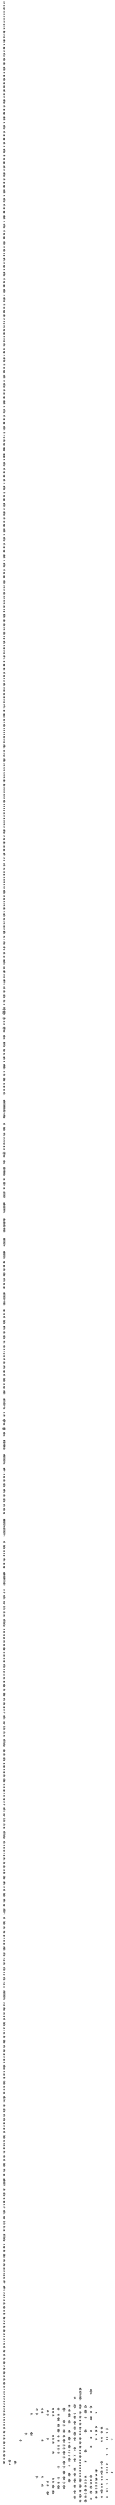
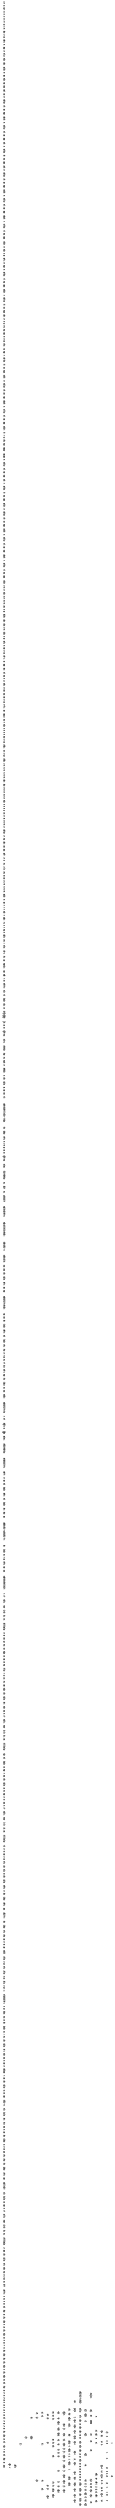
none -> (4, 864)
